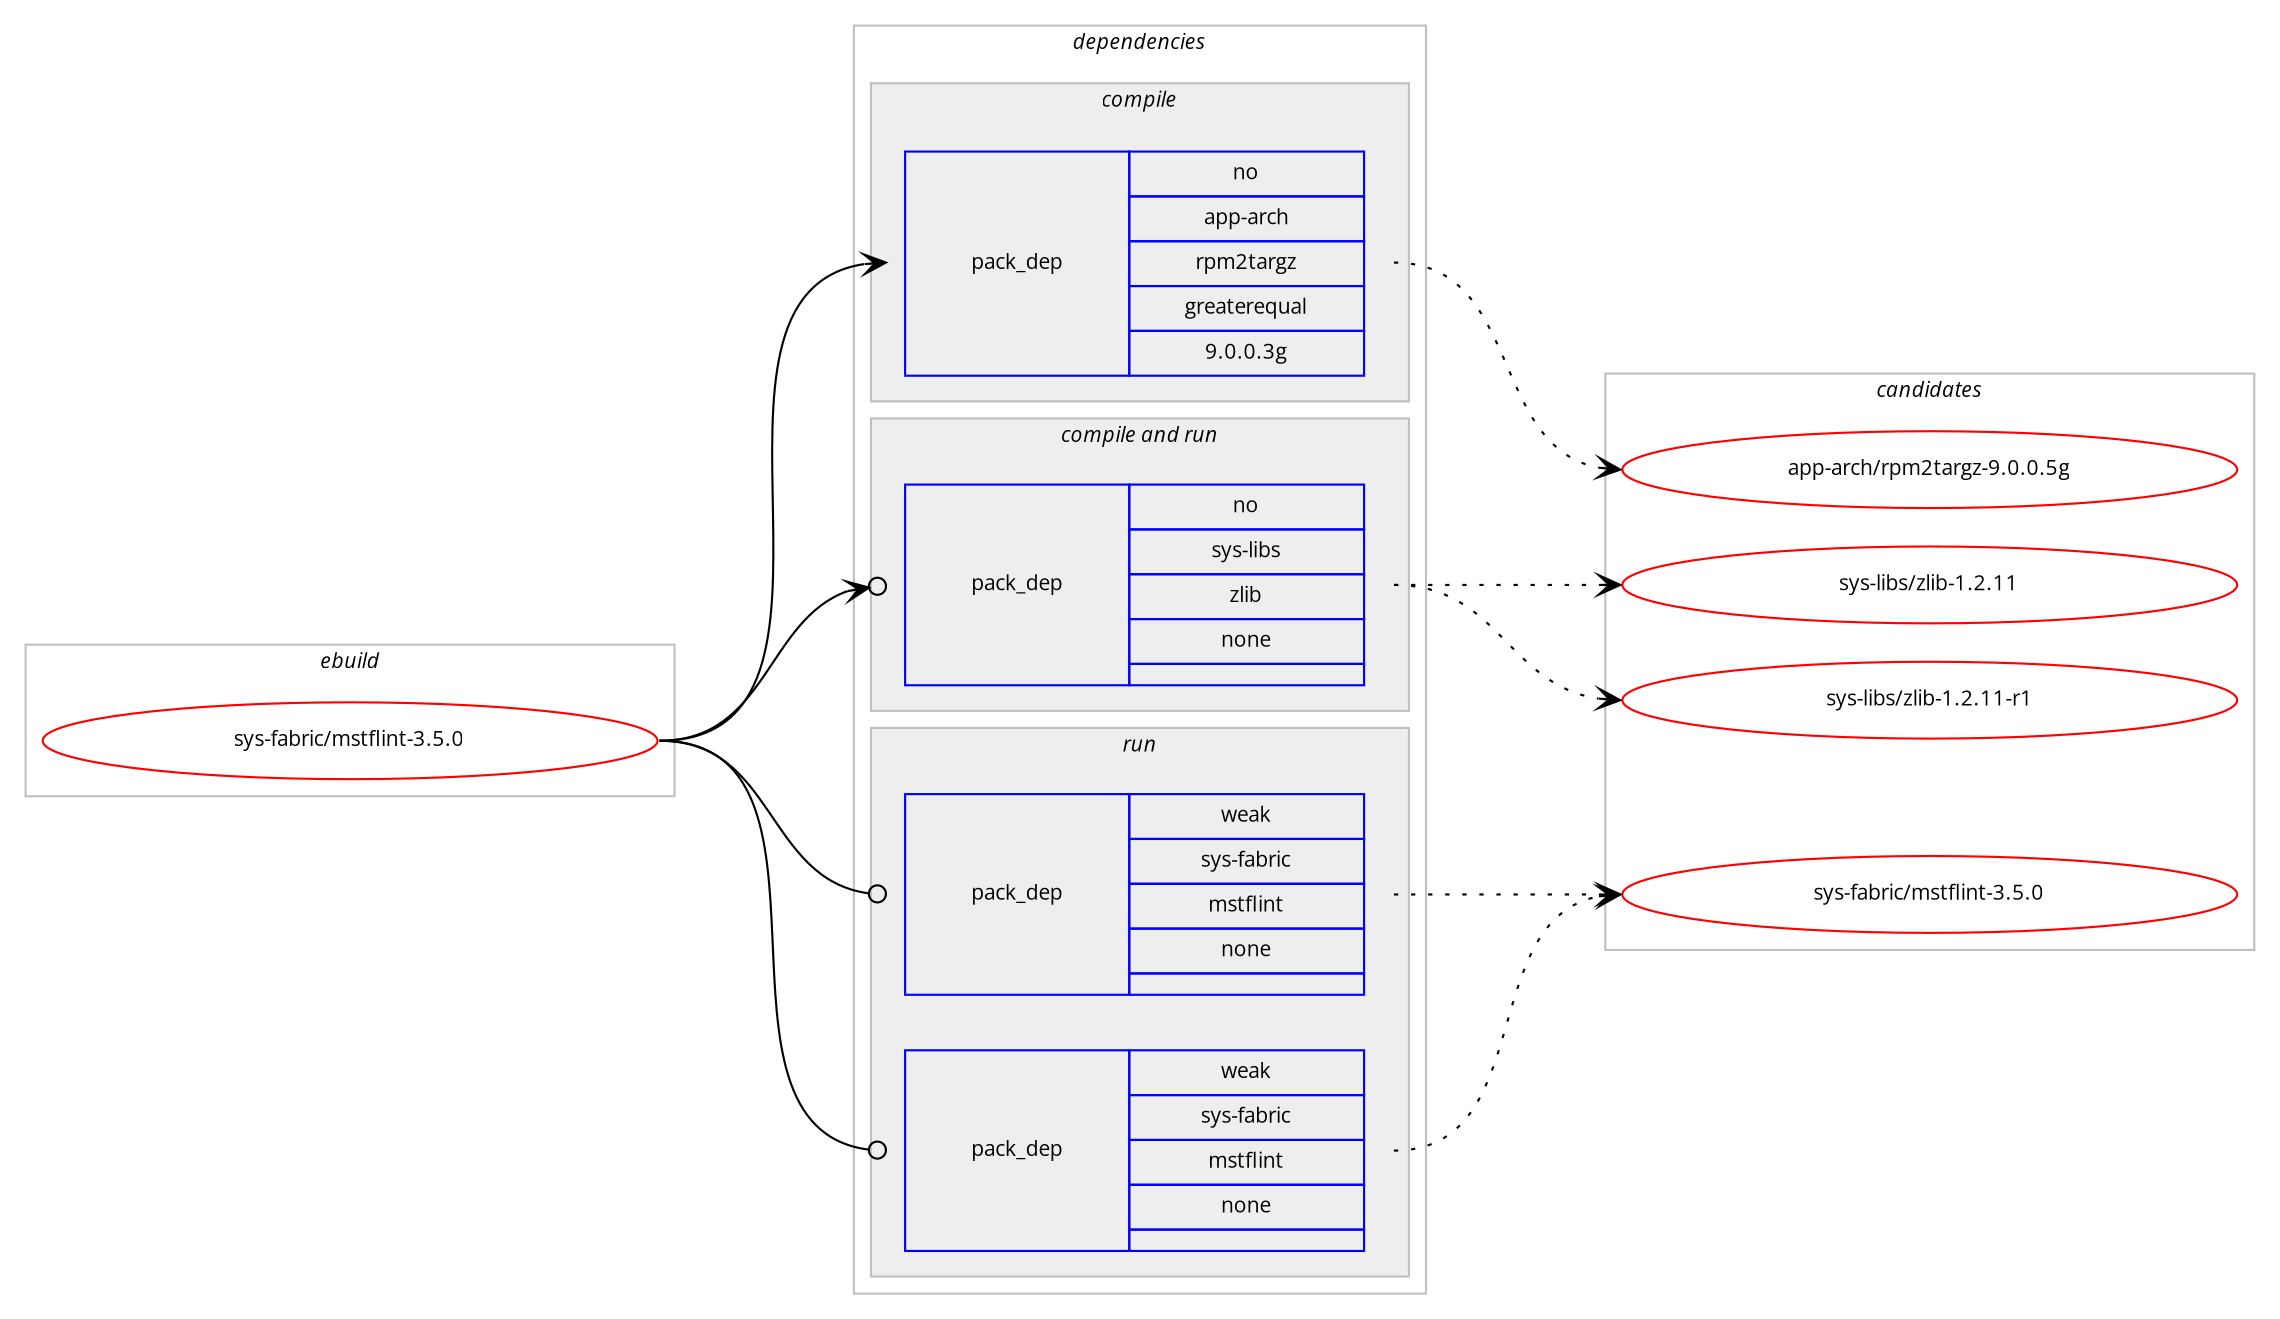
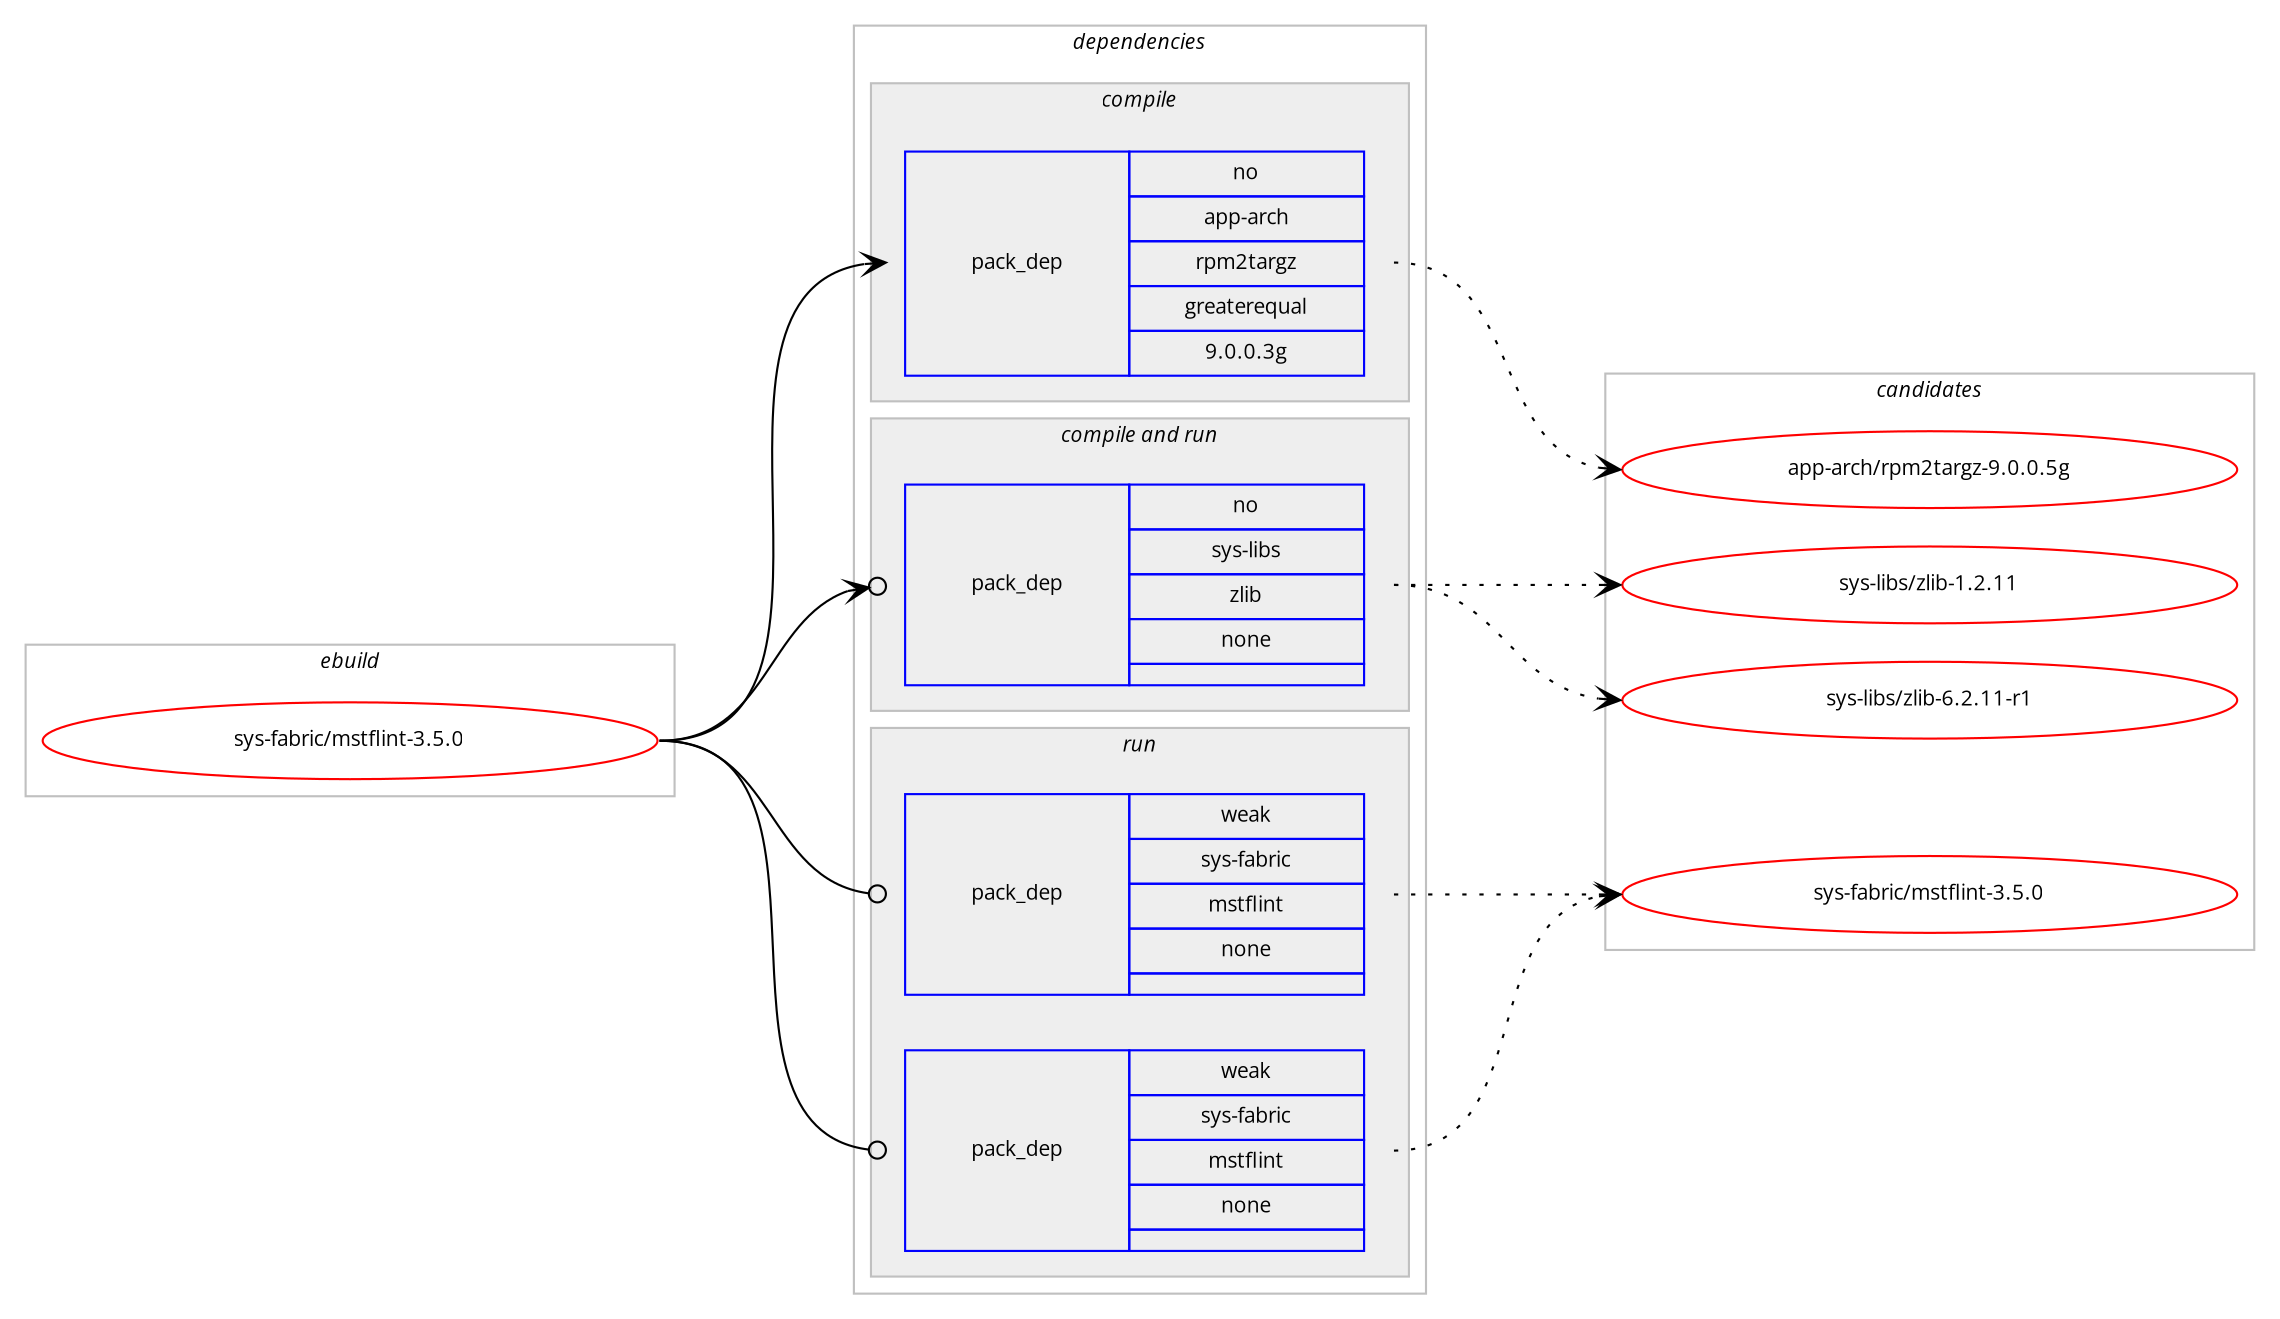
(1930, 700) -> (1930, 700)
